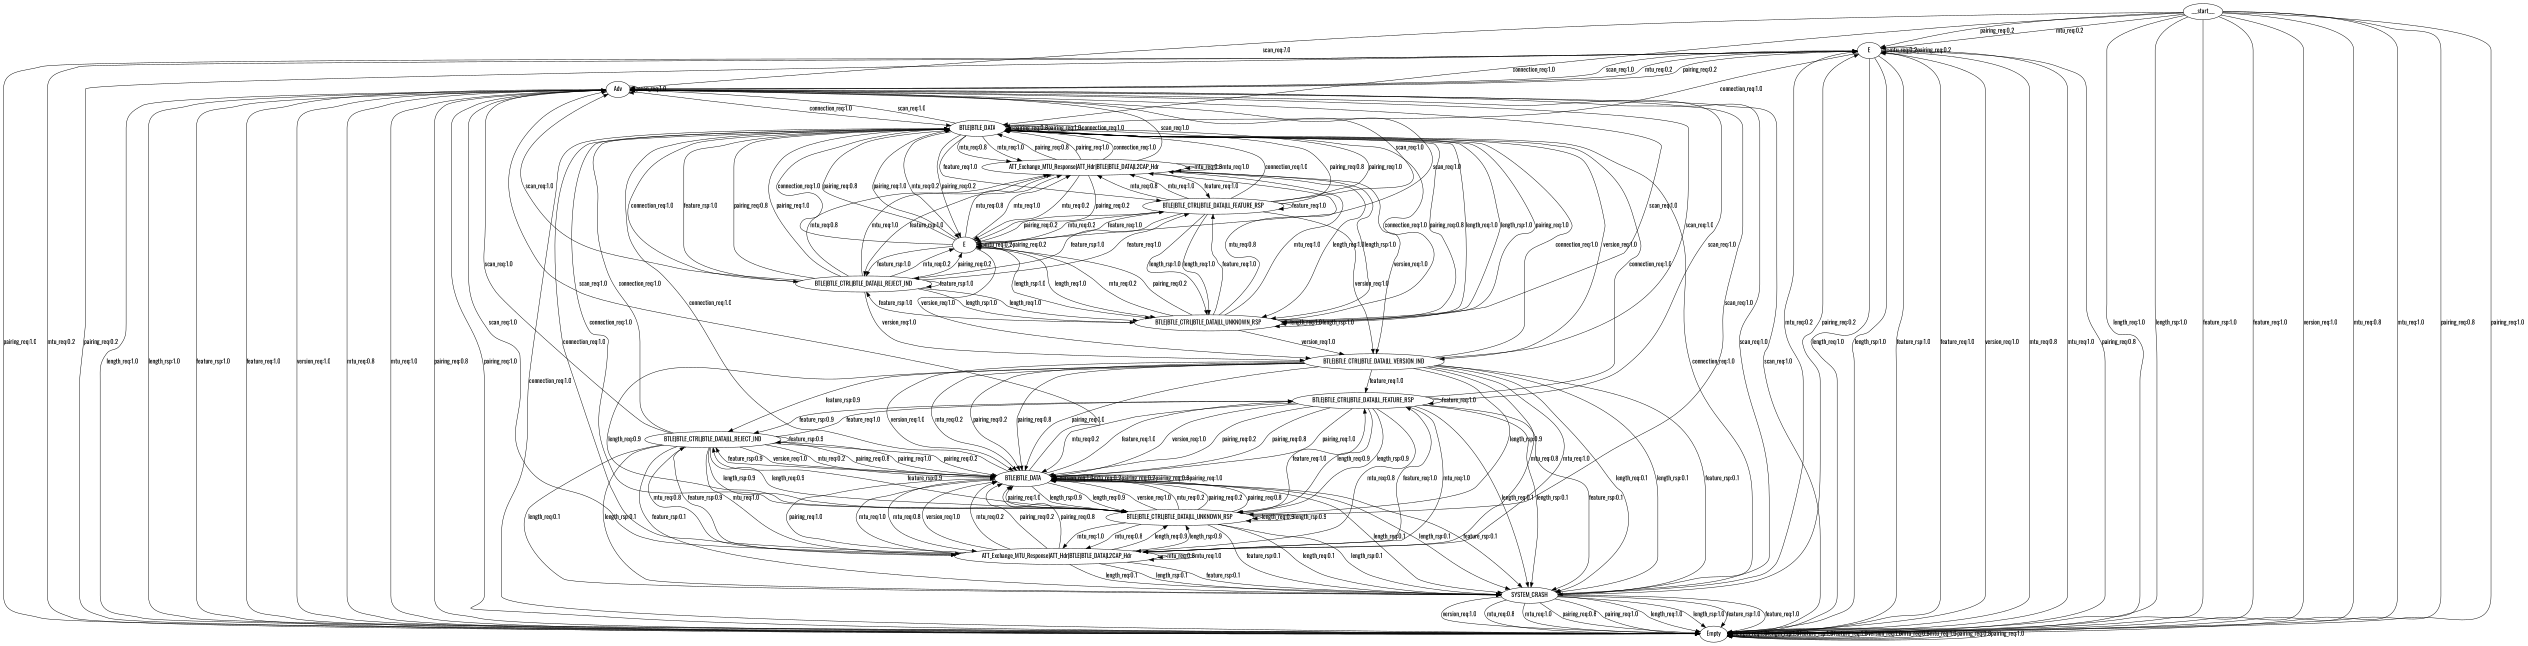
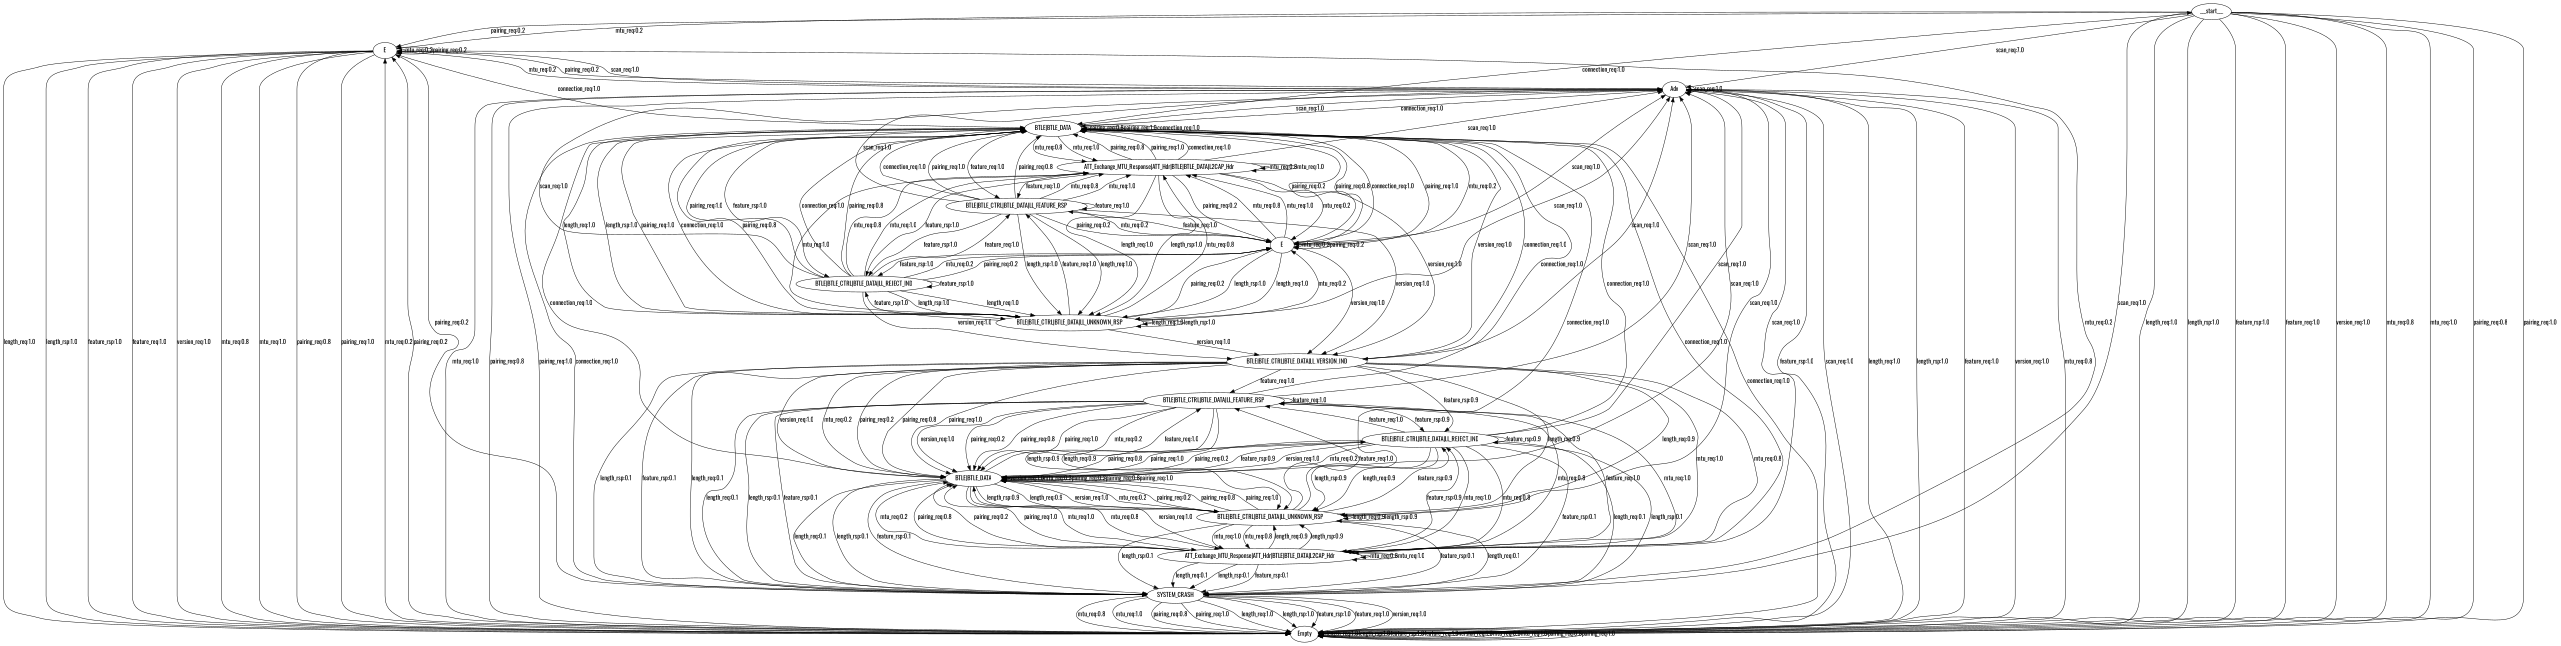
(1755, 112) -> (1884, 538)
